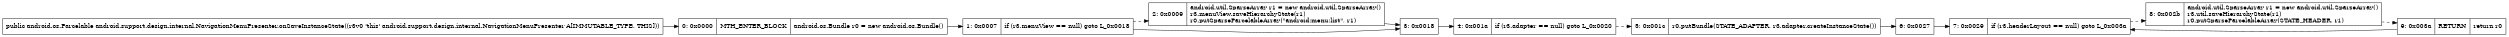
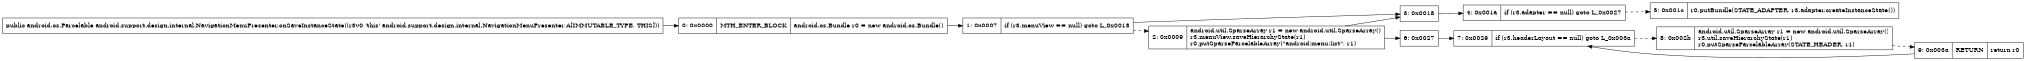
(1554, 26) -> (1563, 13)
(1886, 26) -> (1390, 38)
